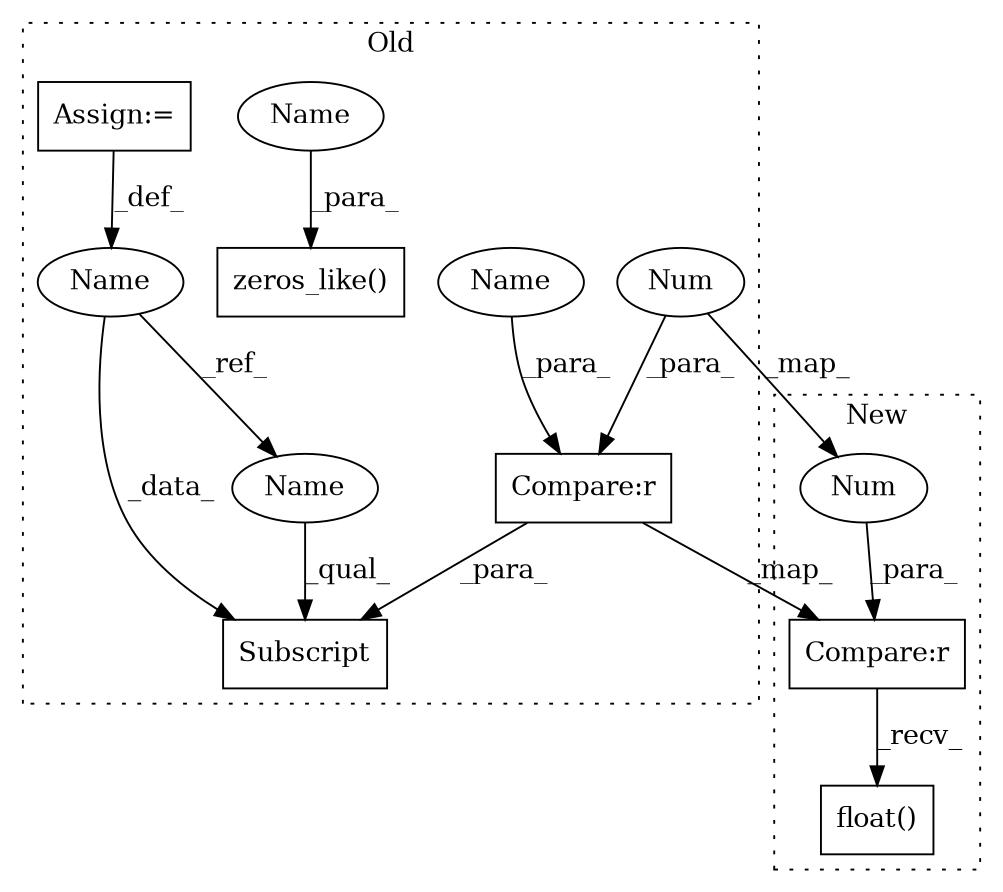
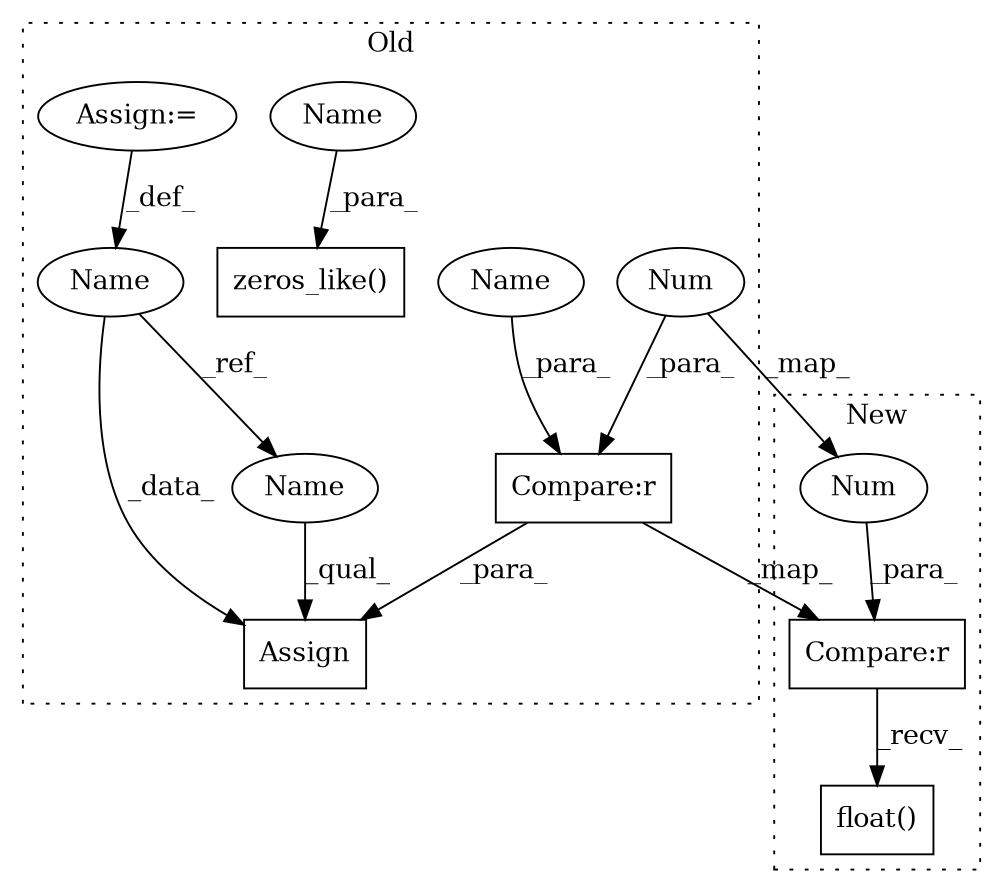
(114, 116) -> (137, 116)
(305, 654) -> (305, 654)
